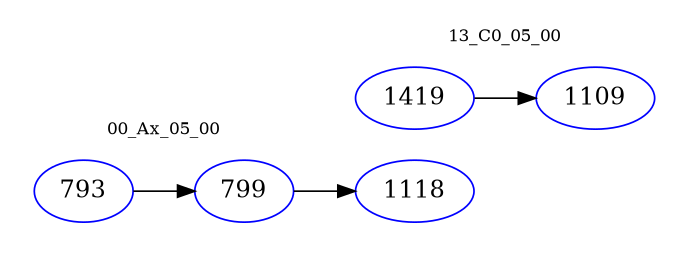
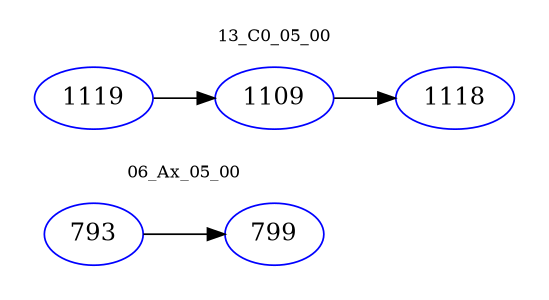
(415, 98) -> (94, 98)
(164, 130) -> (184, 173)
(318, 191) -> (356, 98)
